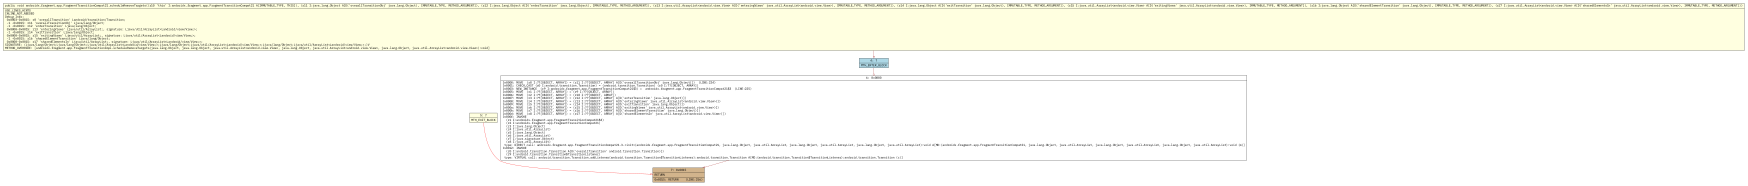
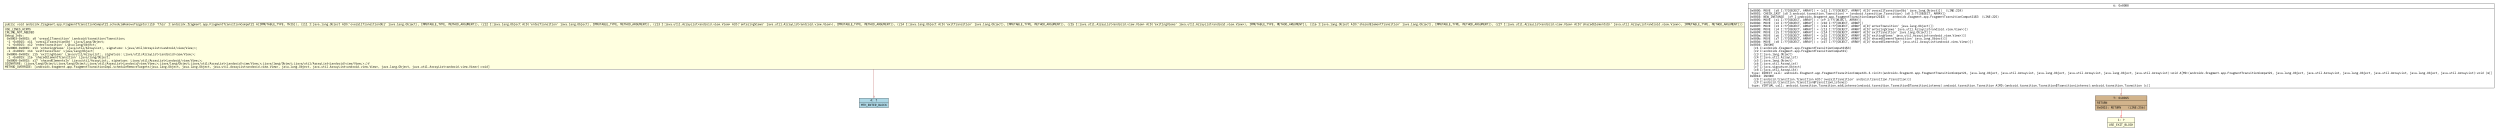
(874, 71) -> none
(483, 120) -> (2121, 125)
(554, 169) -> (2121, 113)
